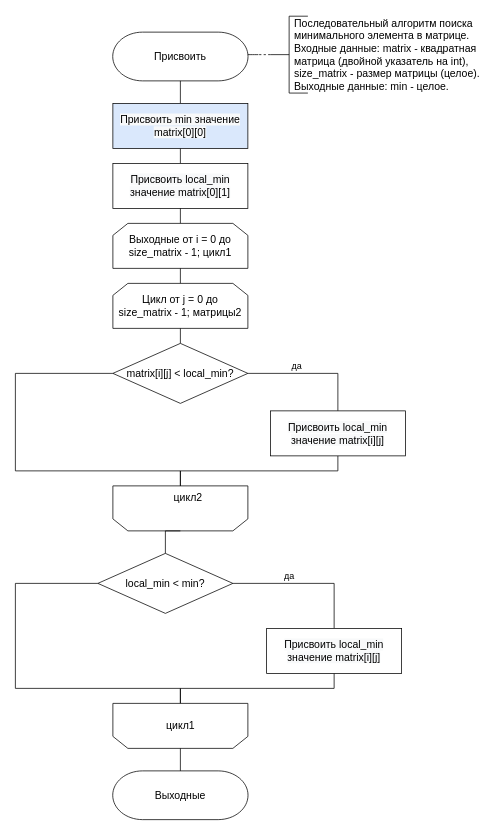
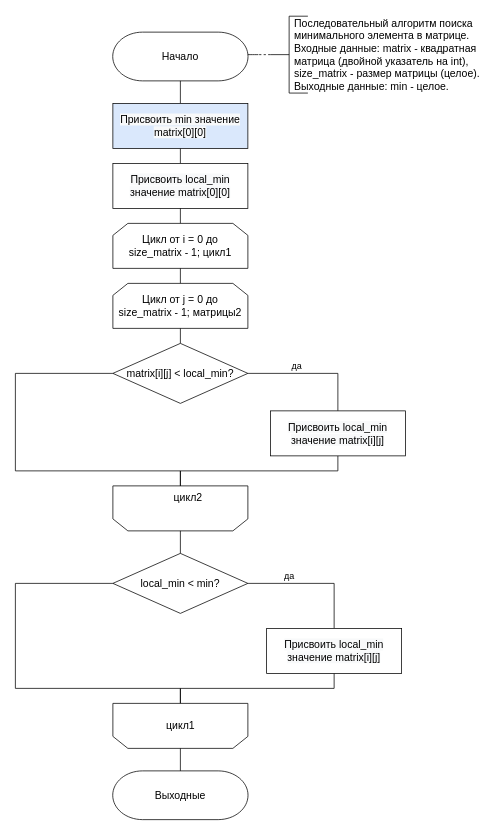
(180, 57) -> (180, 57)
(180, 186) -> (180, 186)
(180, 246) -> (180, 246)
(165, 583) -> (180, 583)
